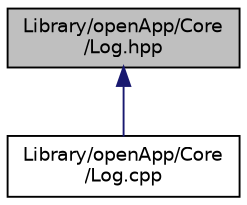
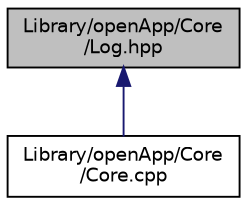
(124, 166) -> (124, 166)
